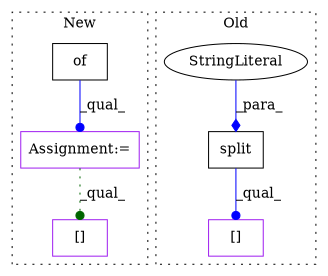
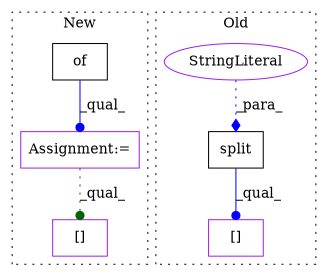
(236, 62) -> (236, 62)
(236, 100) -> (236, 100)
